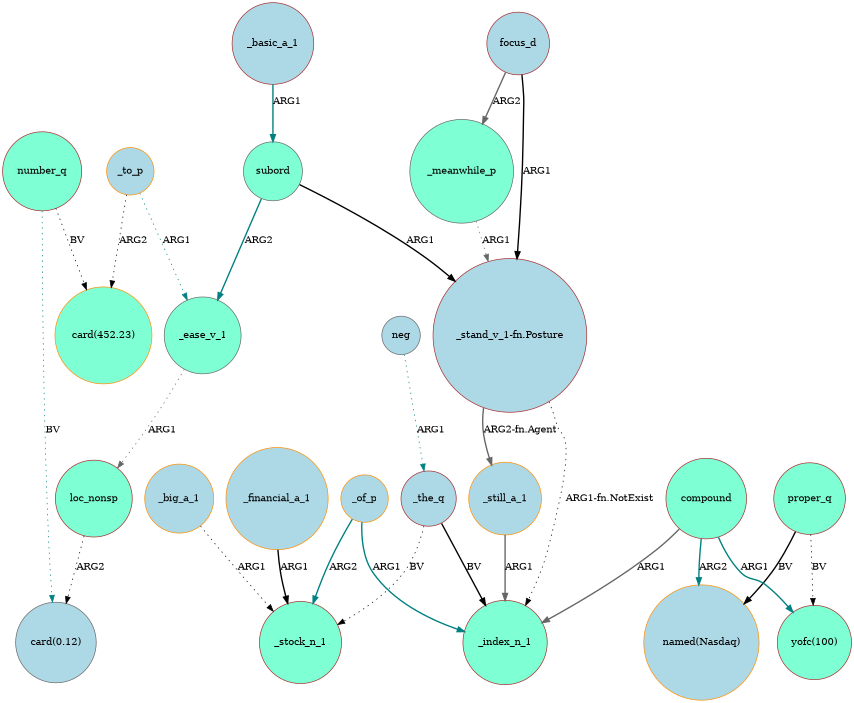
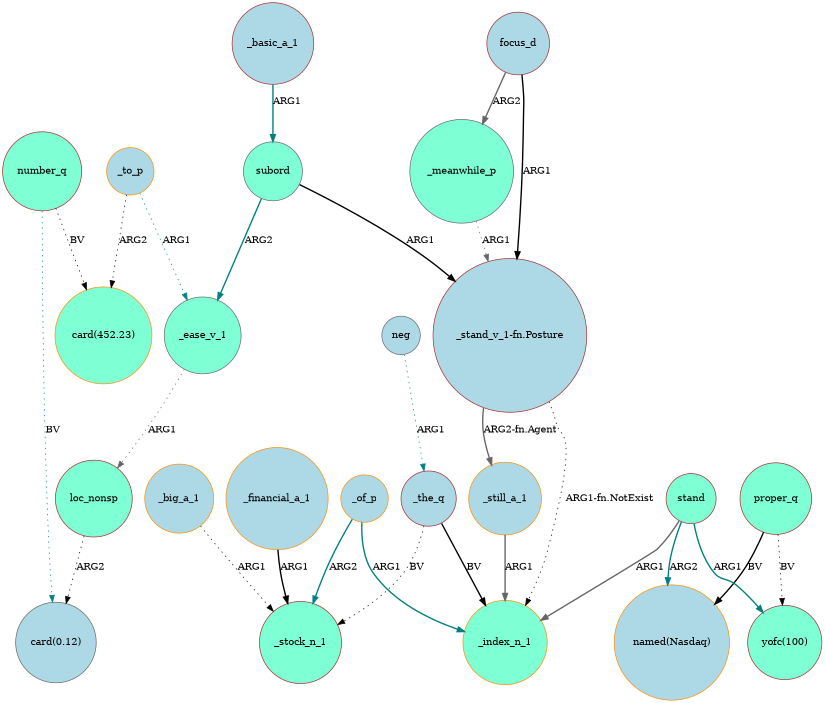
(706, 499) -> (691, 499)
(505, 642) -> (505, 642)
